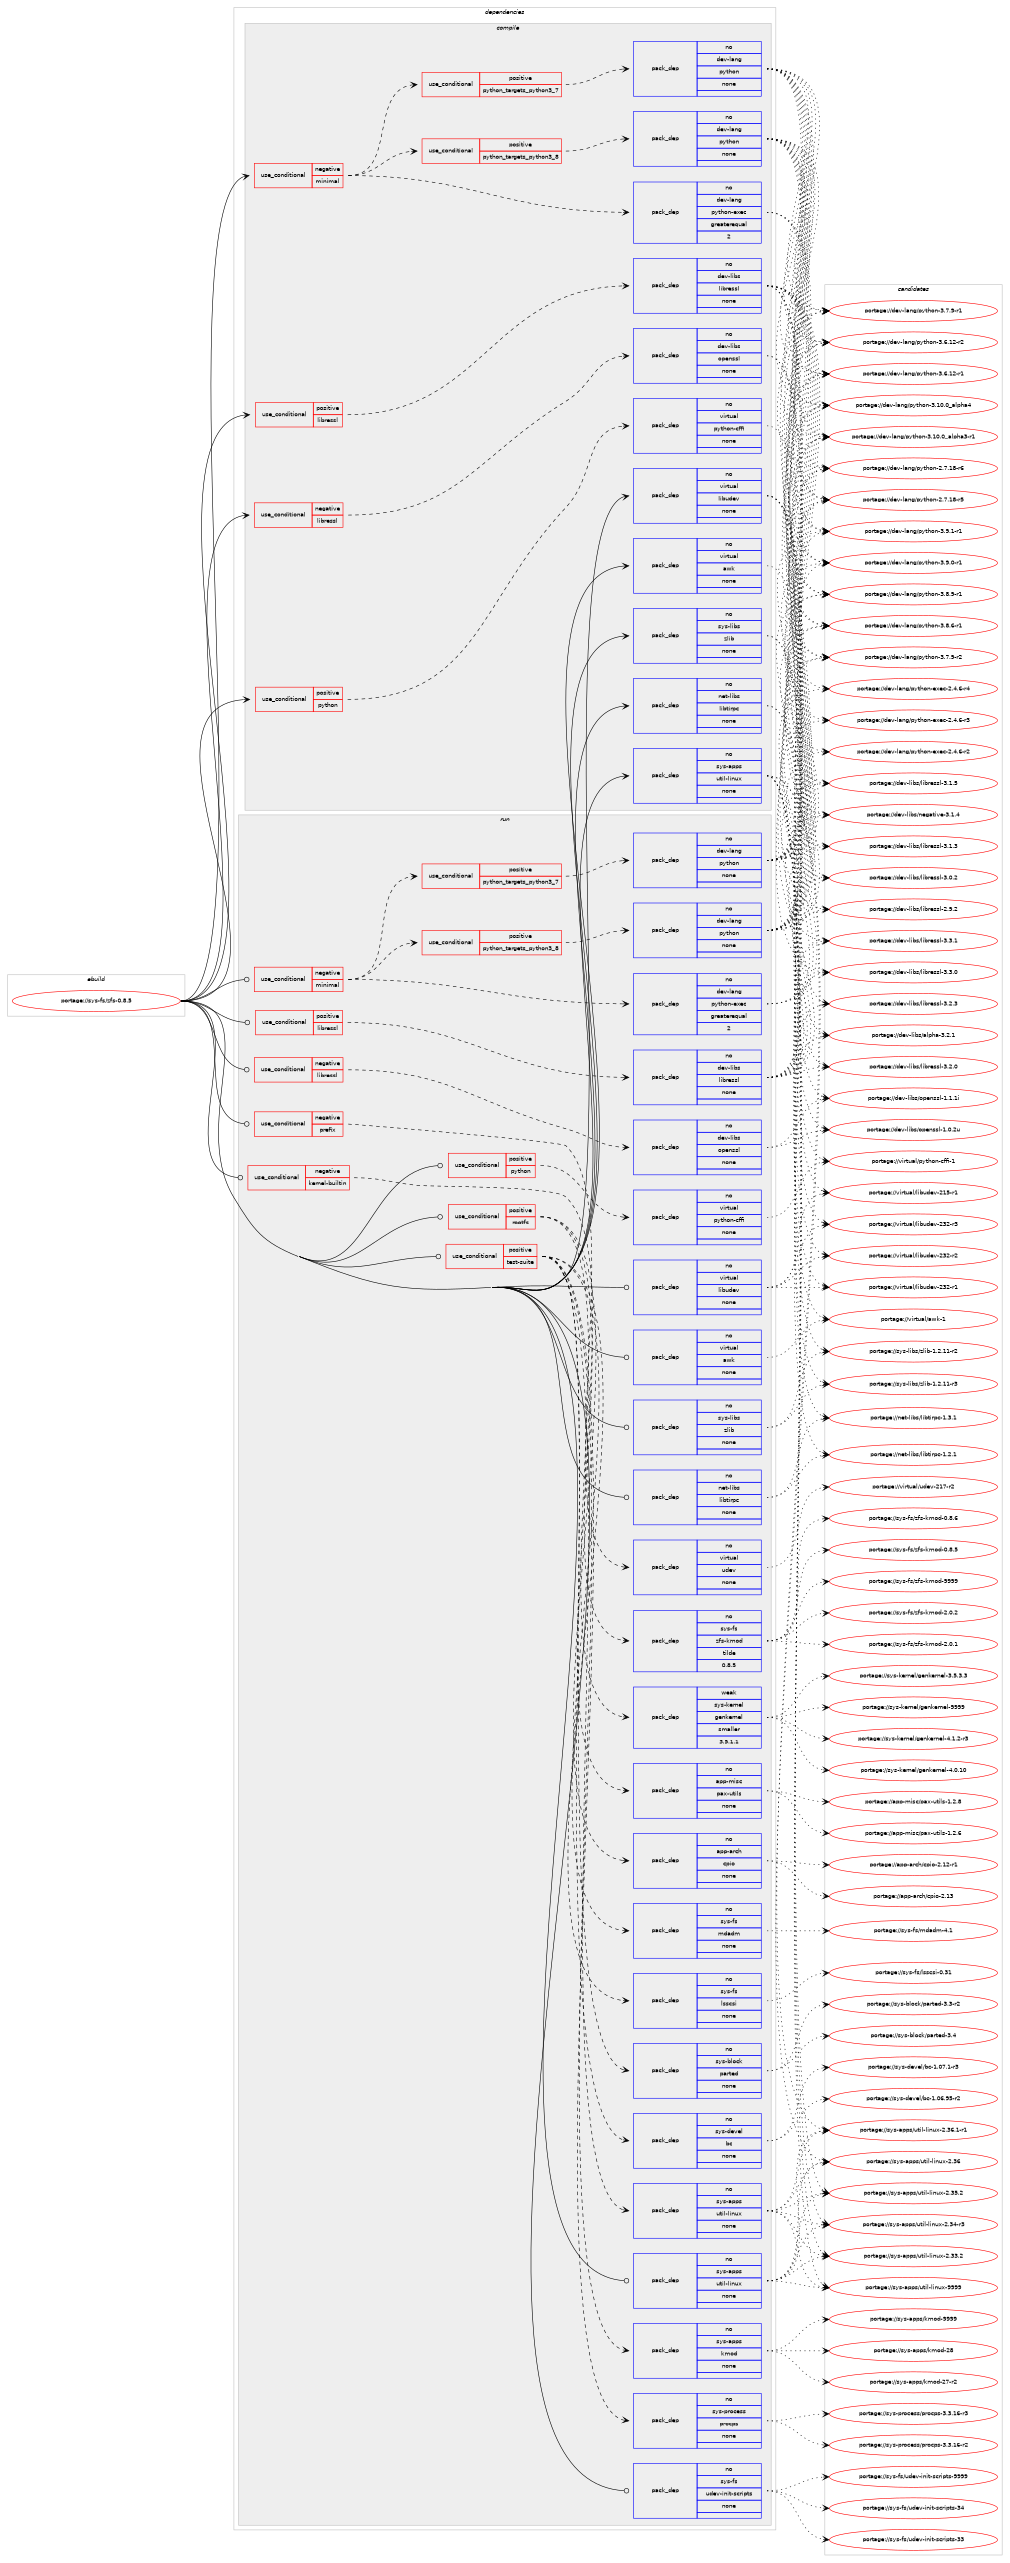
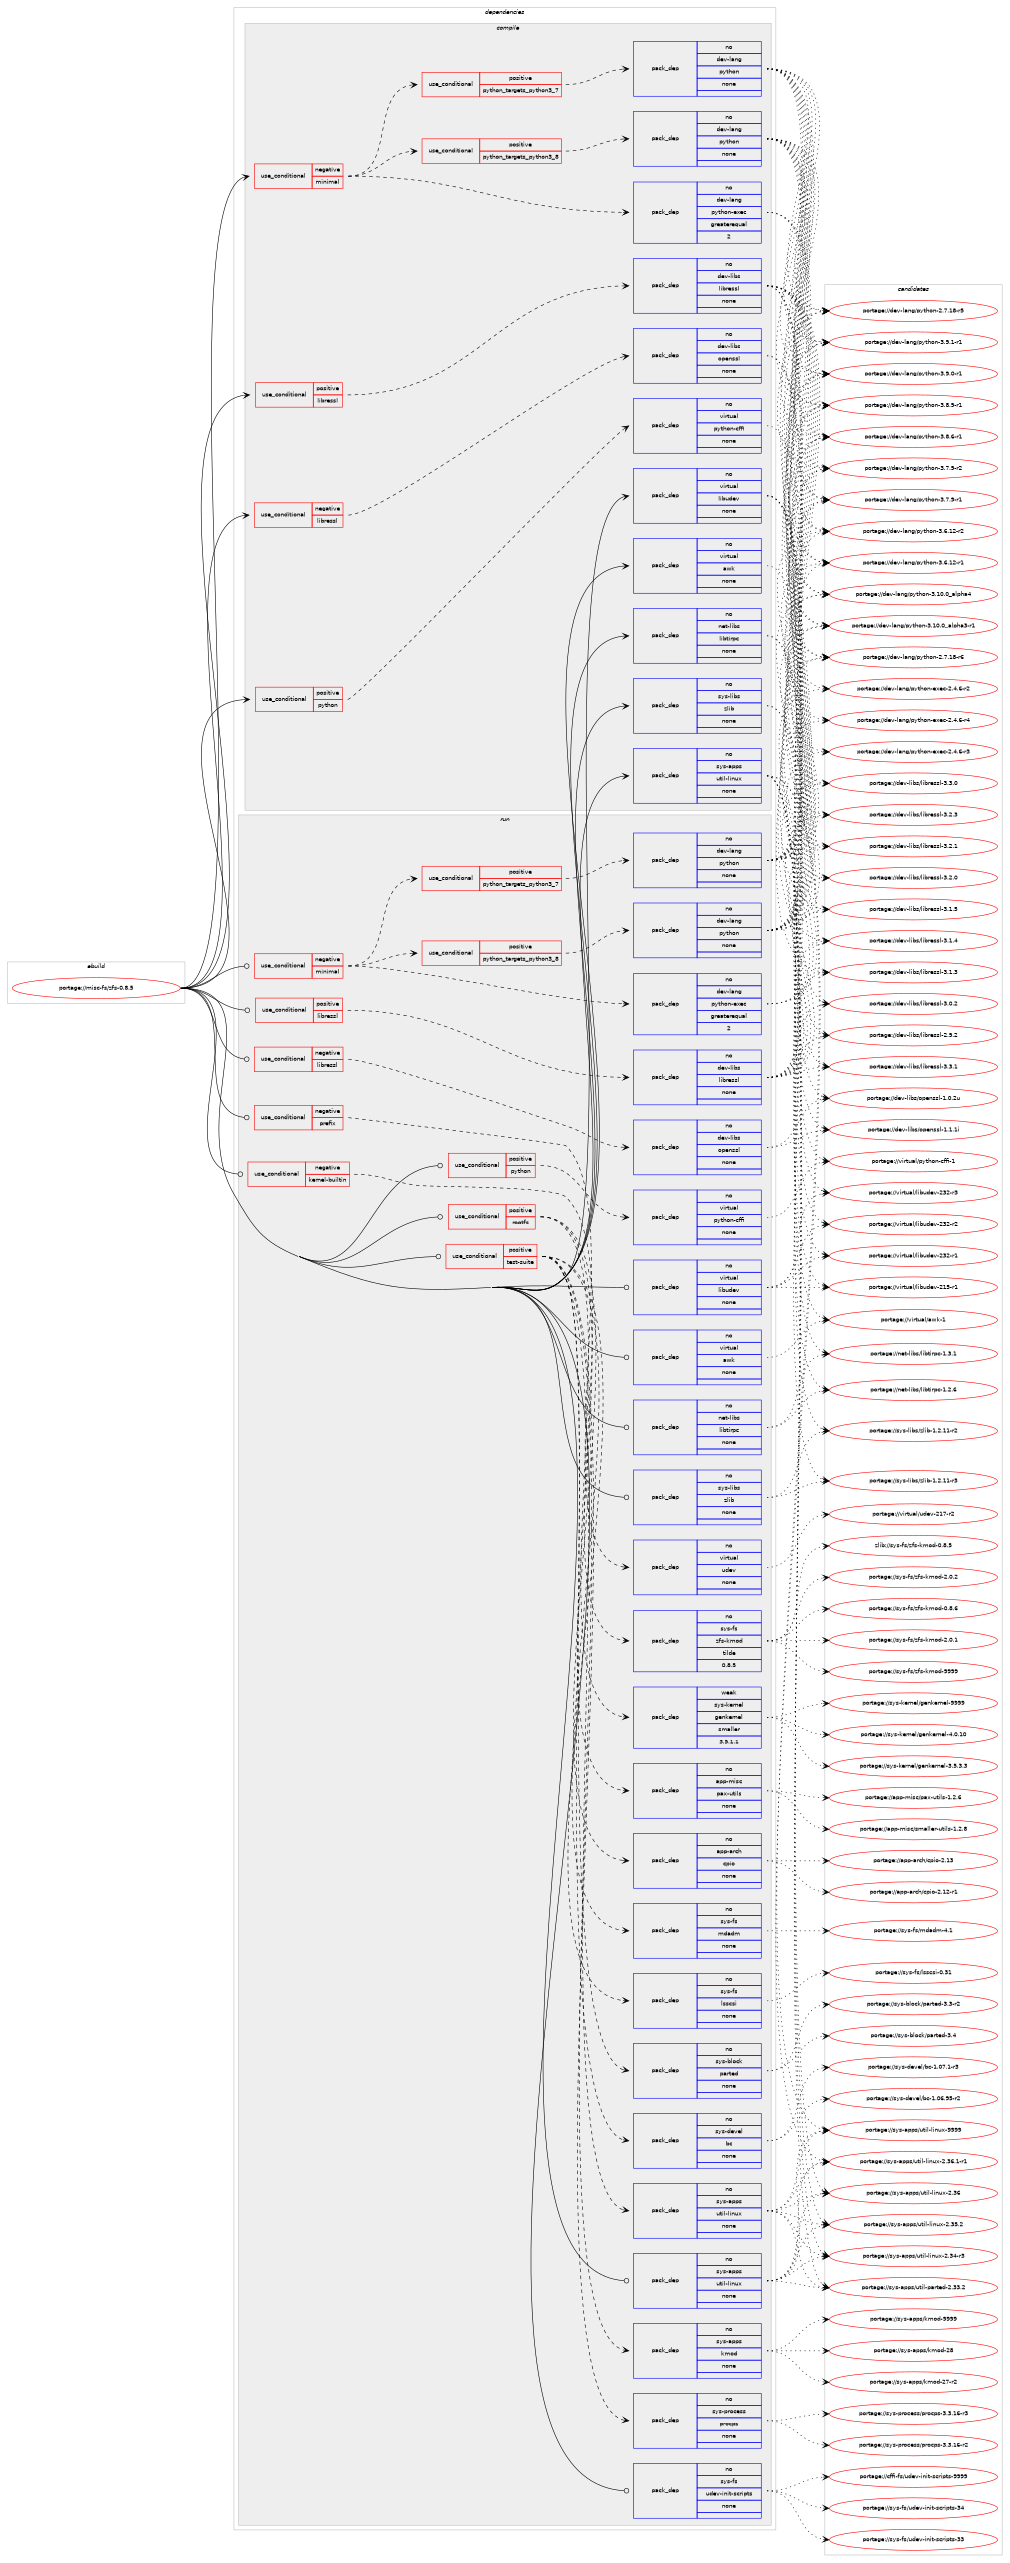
(914, 815) -> (914, 941)
(96, 1001) -> (96, 988)
(914, 1035) -> (914, 846)
(914, 1455) -> (914, 1390)
(914, 1550) -> (914, 1546)
(914, 1739) -> none
(914, 1802) -> (914, 1829)
(914, 2256) -> (914, 2288)
(914, 2477) -> (914, 2477)
